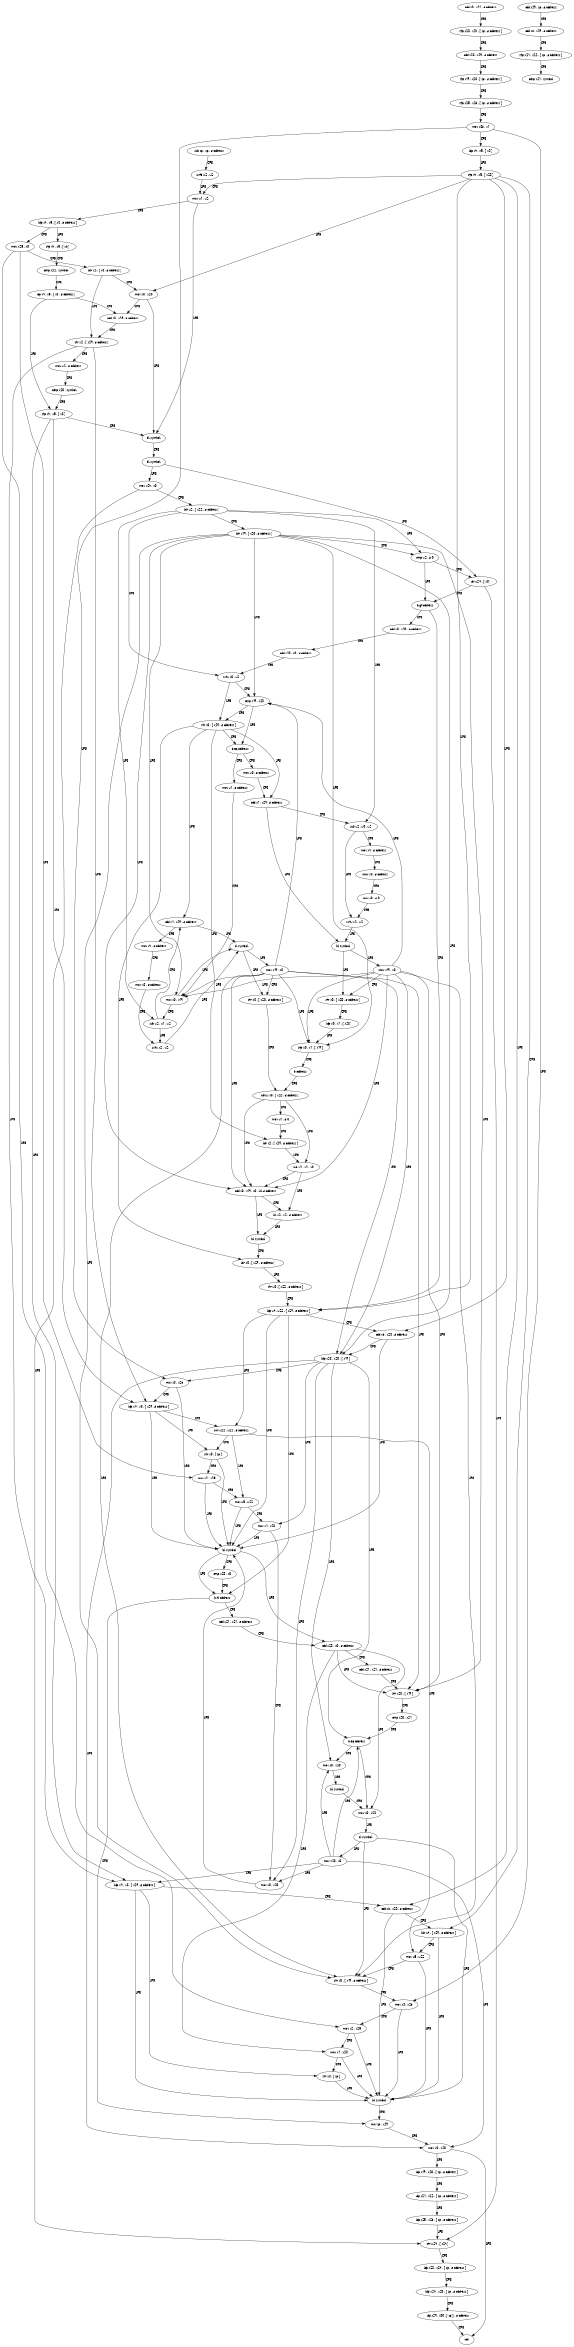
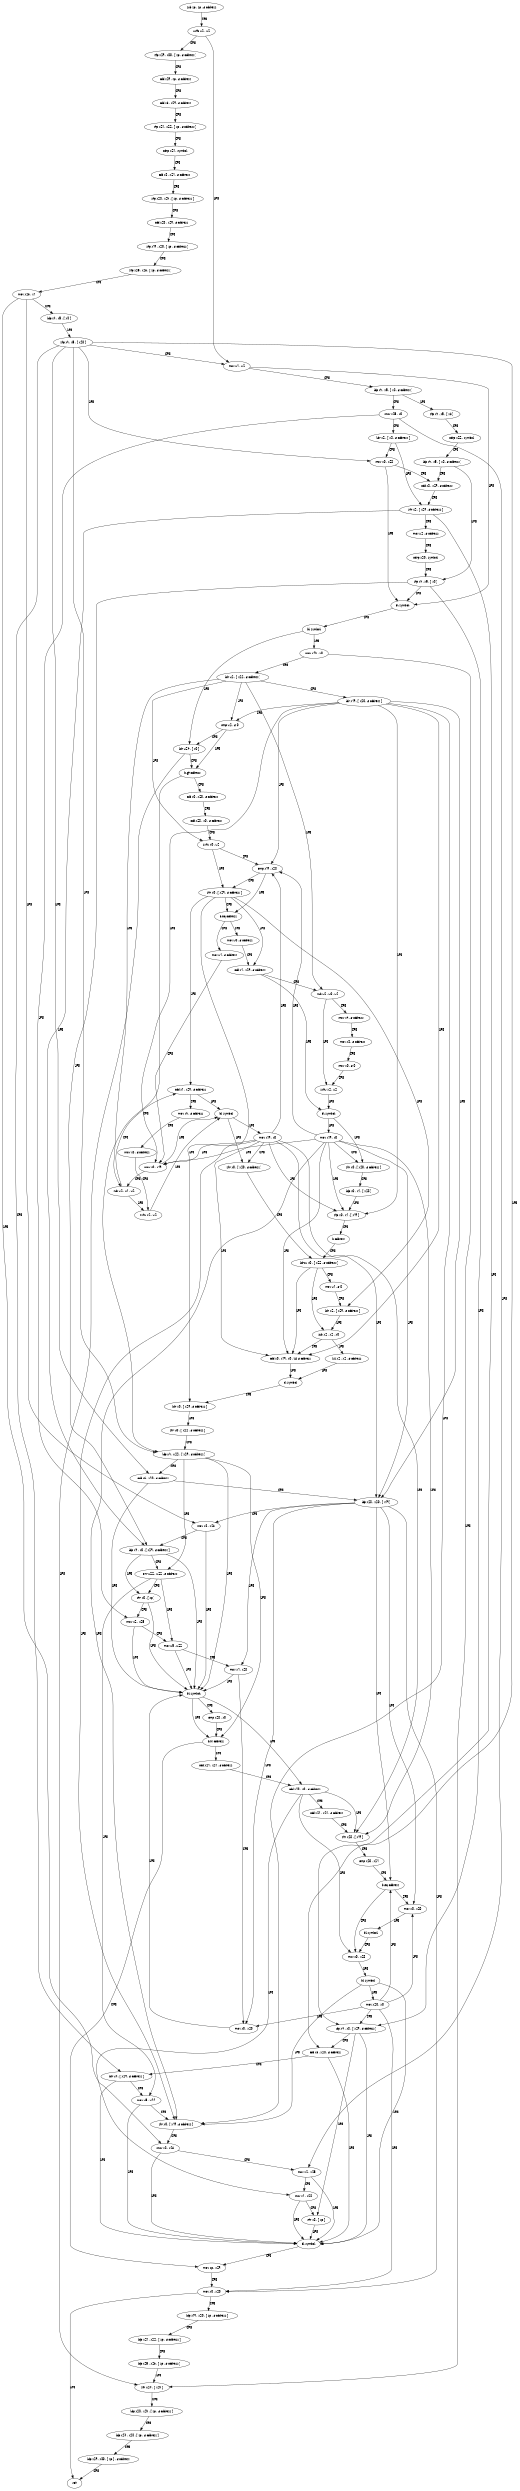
none -> (175, 55)
(481, 127) -> (27, 295)
none -> (175, 162)
(132, 594) -> (155, 761)
(483, 1058) -> none
(270, 1202) -> none
(440, 2208) -> (162, 2352)
